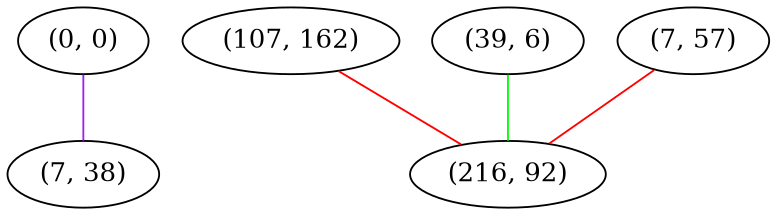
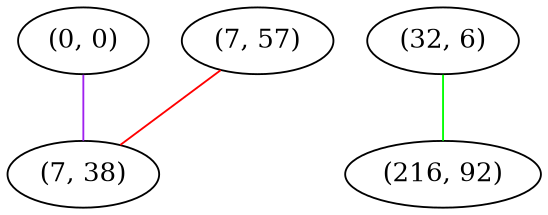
(291, 41) -> none
(508, 41) -> (443, 41)
(602, 107) -> (170, 108)
